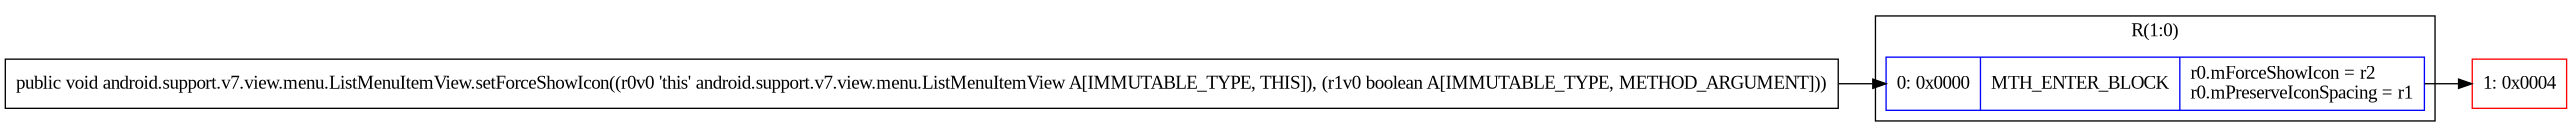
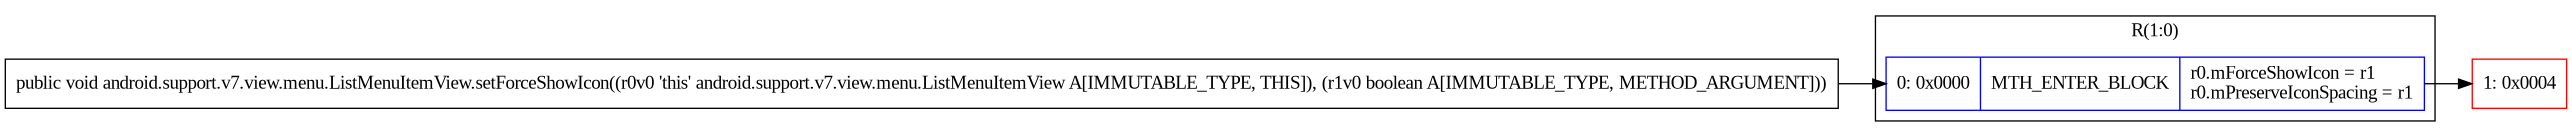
(2283, 73) -> (2283, 73)
